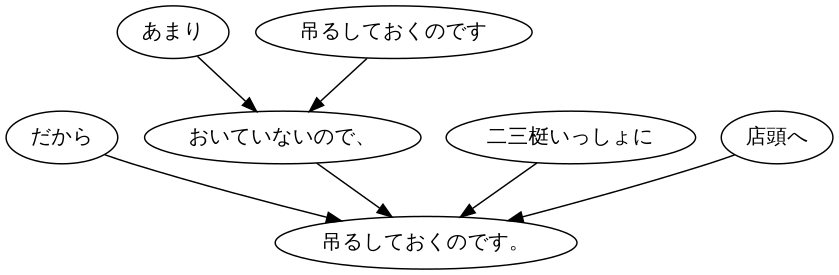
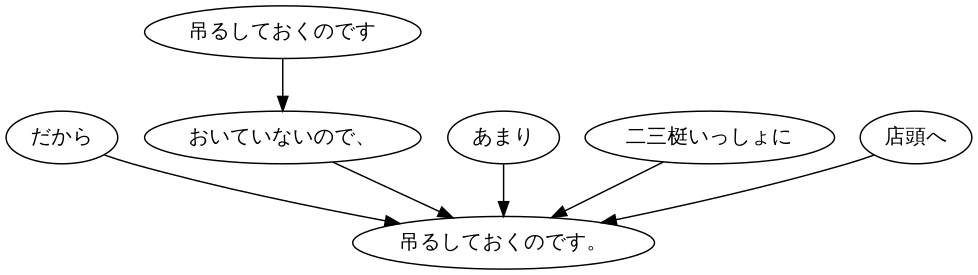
(221, 79) -> (504, 183)
